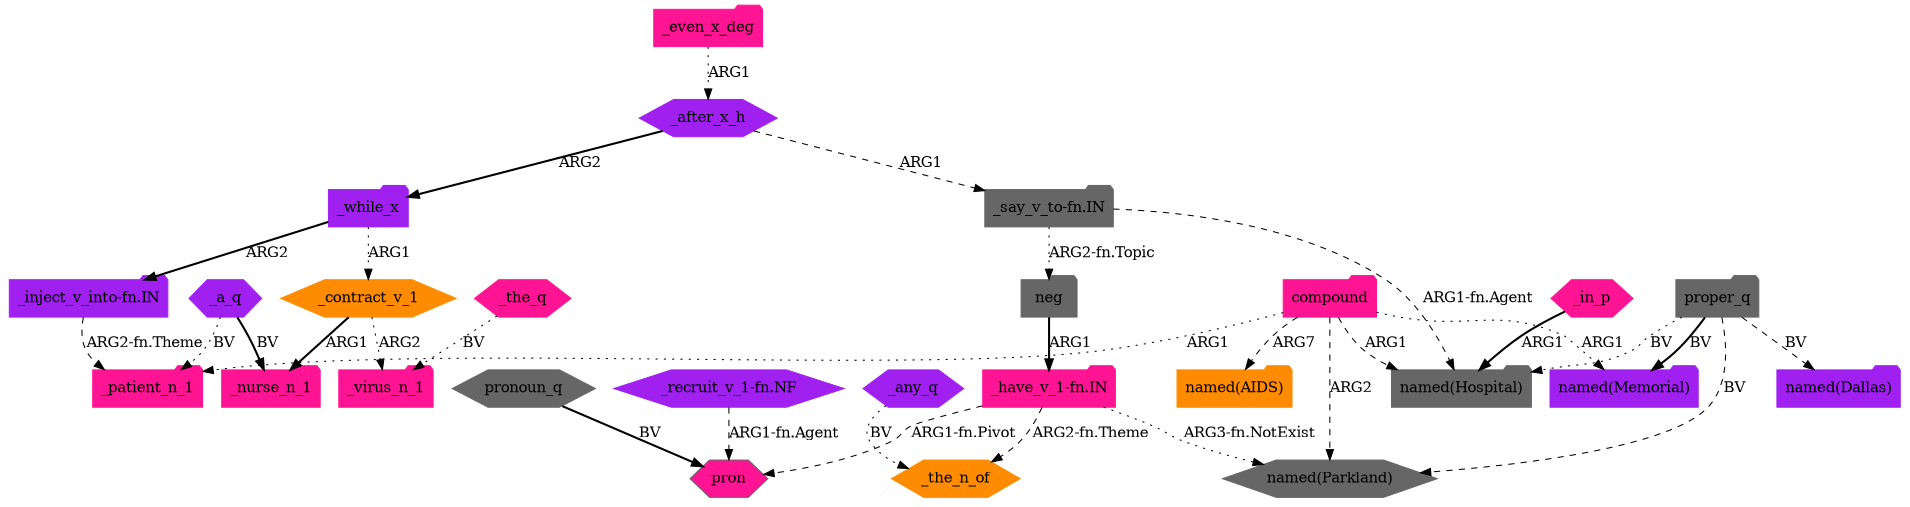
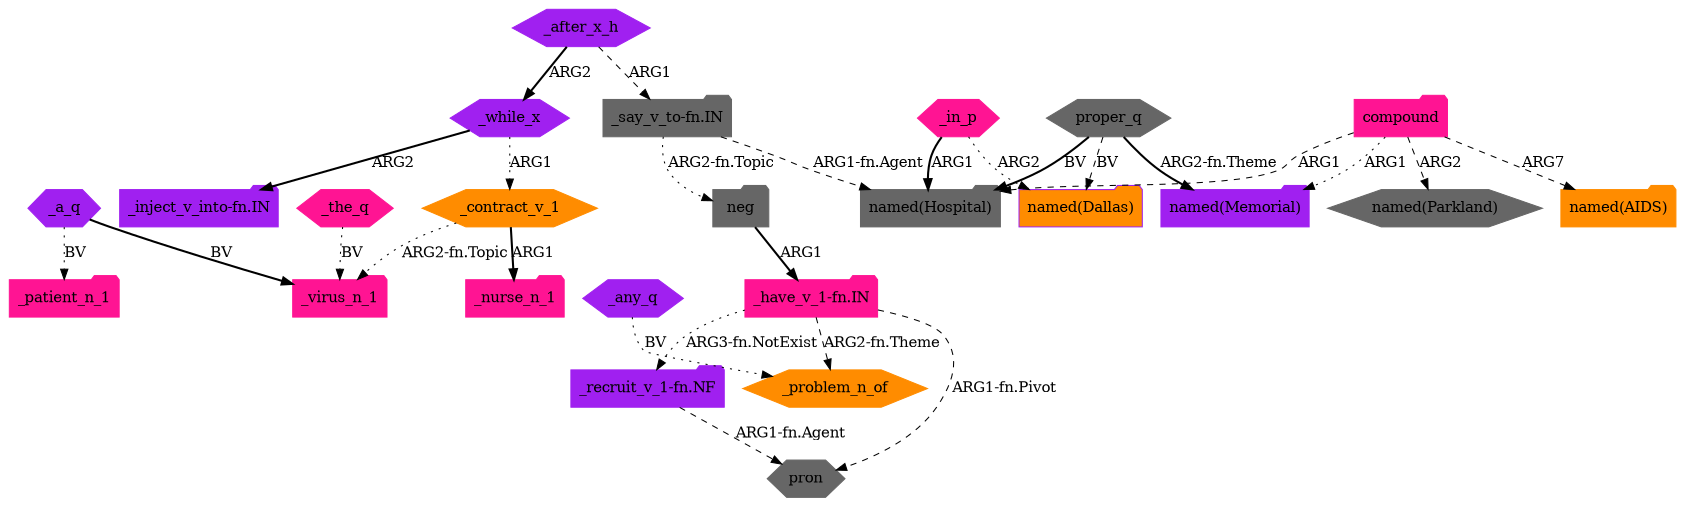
(708, 28) -> none
none -> (991, 165)
(368, 208) -> (510, 118)
(1717, 298) -> (1109, 118)
(249, 338) -> (185, 252)
(83, 342) -> none
(400, 343) -> (455, 253)
(1700, 343) -> (1218, 163)
(1617, 357) -> (1050, 166)
(750, 360) -> none
(524, 389) -> none
(729, 389) -> (648, 389)
(1839, 389) -> (1081, 208)
(1177, 439) -> (699, 328)
(1620, 445) -> none
(729, 479) -> (806, 479)
(956, 479) -> (835, 389)
